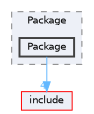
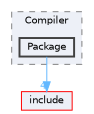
(47, 21) -> (47, 21)
